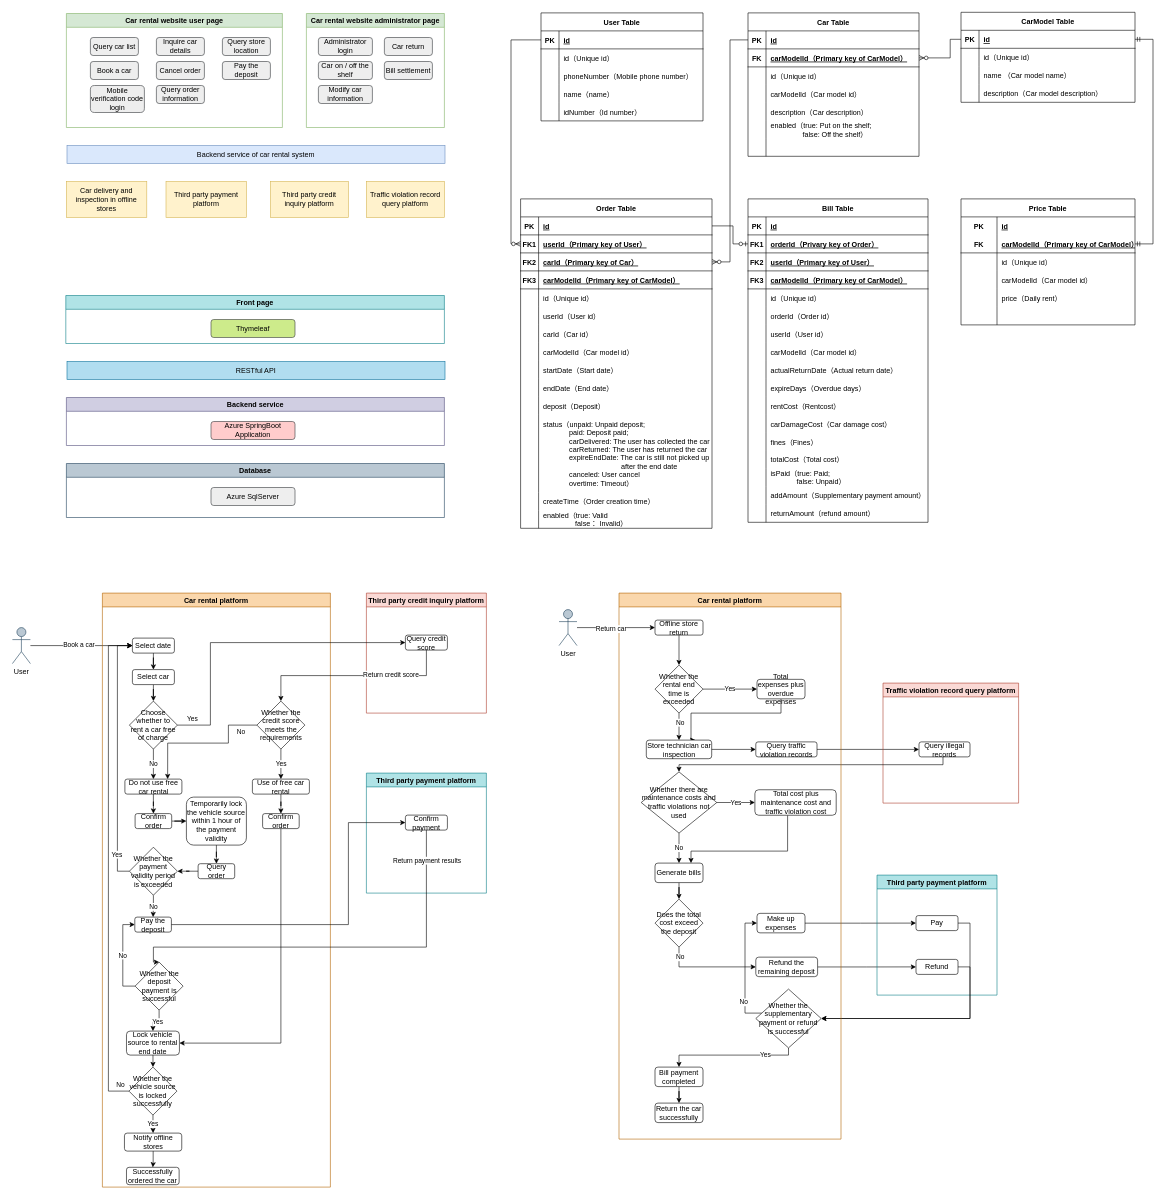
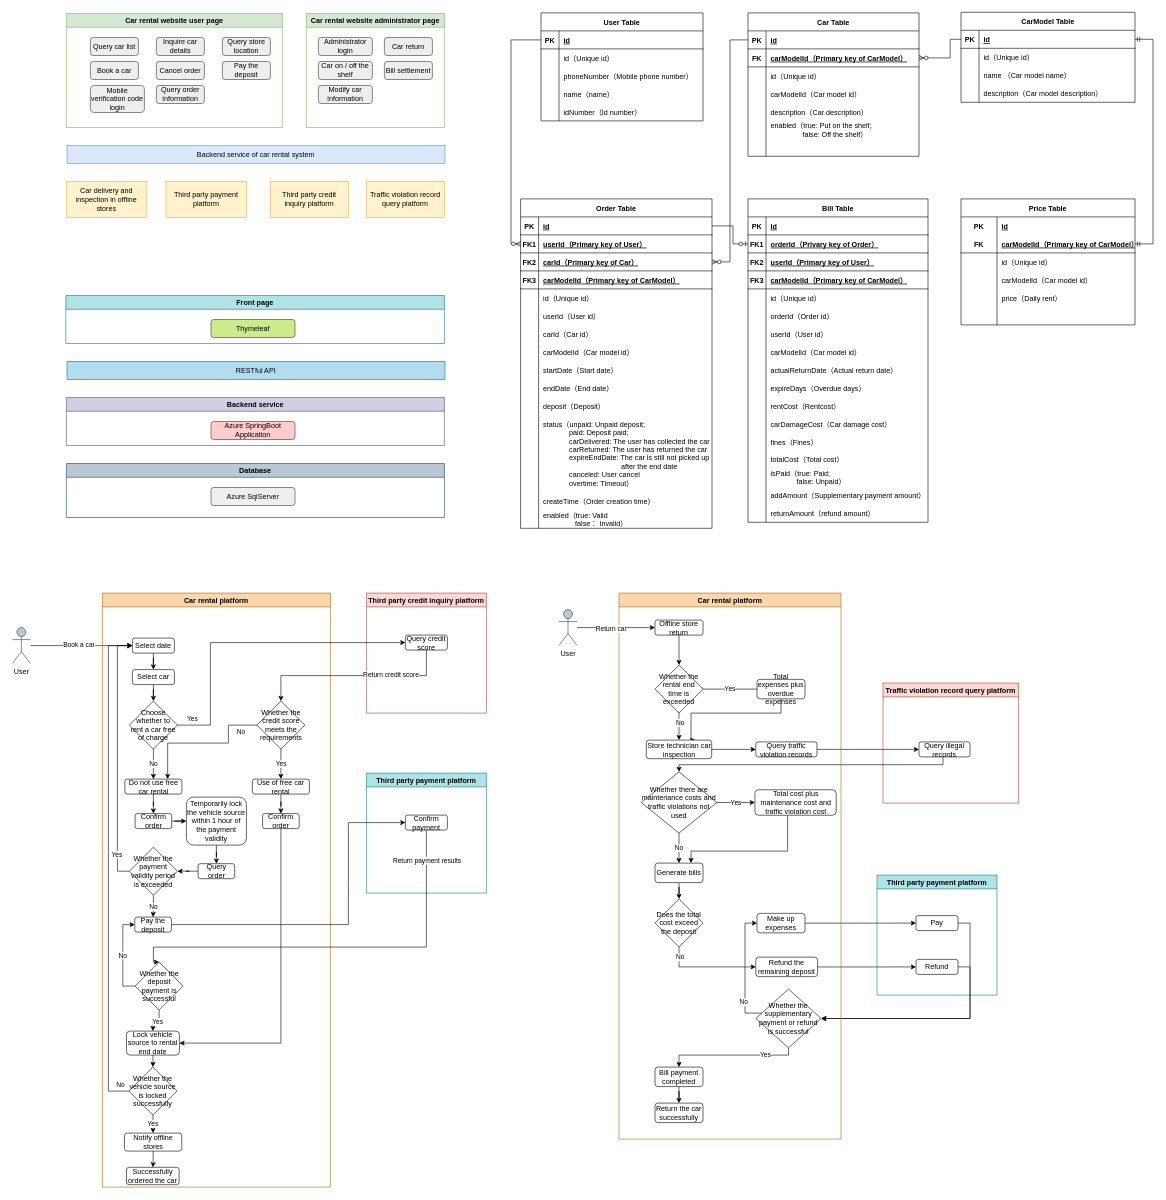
(751, 689) -> (753, 689)
